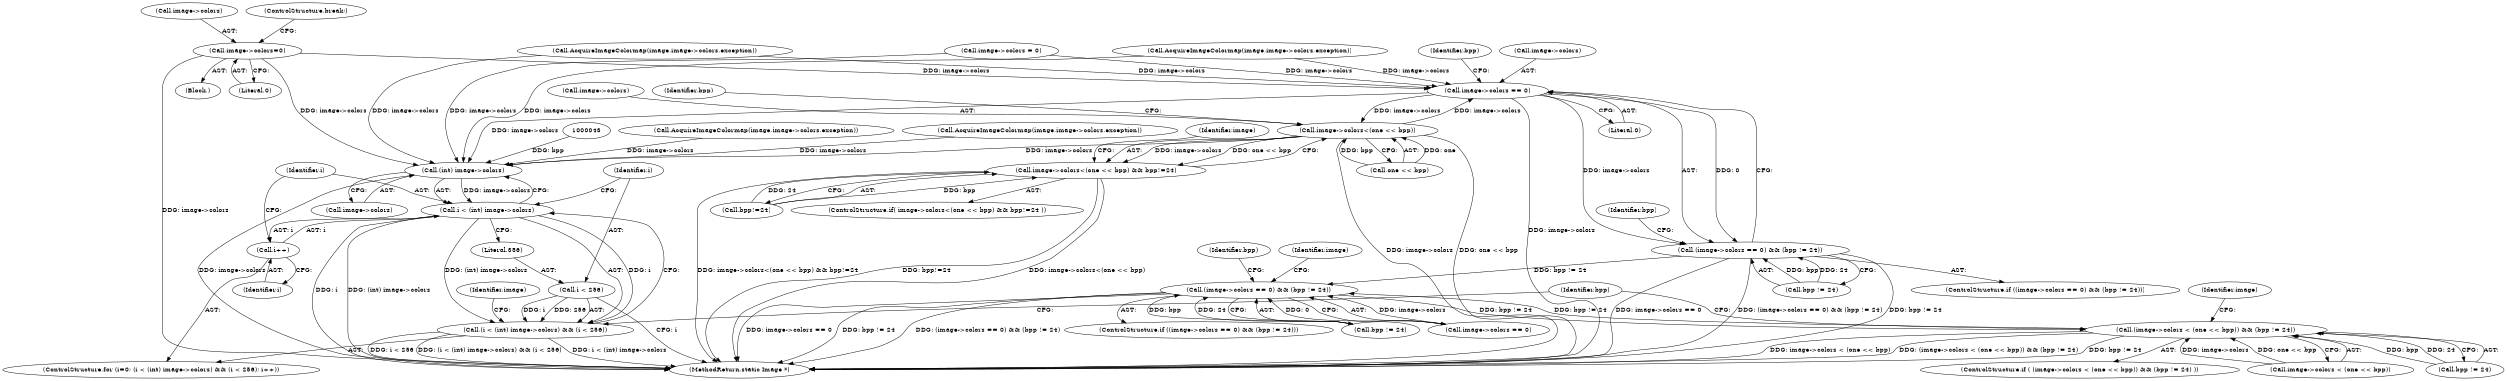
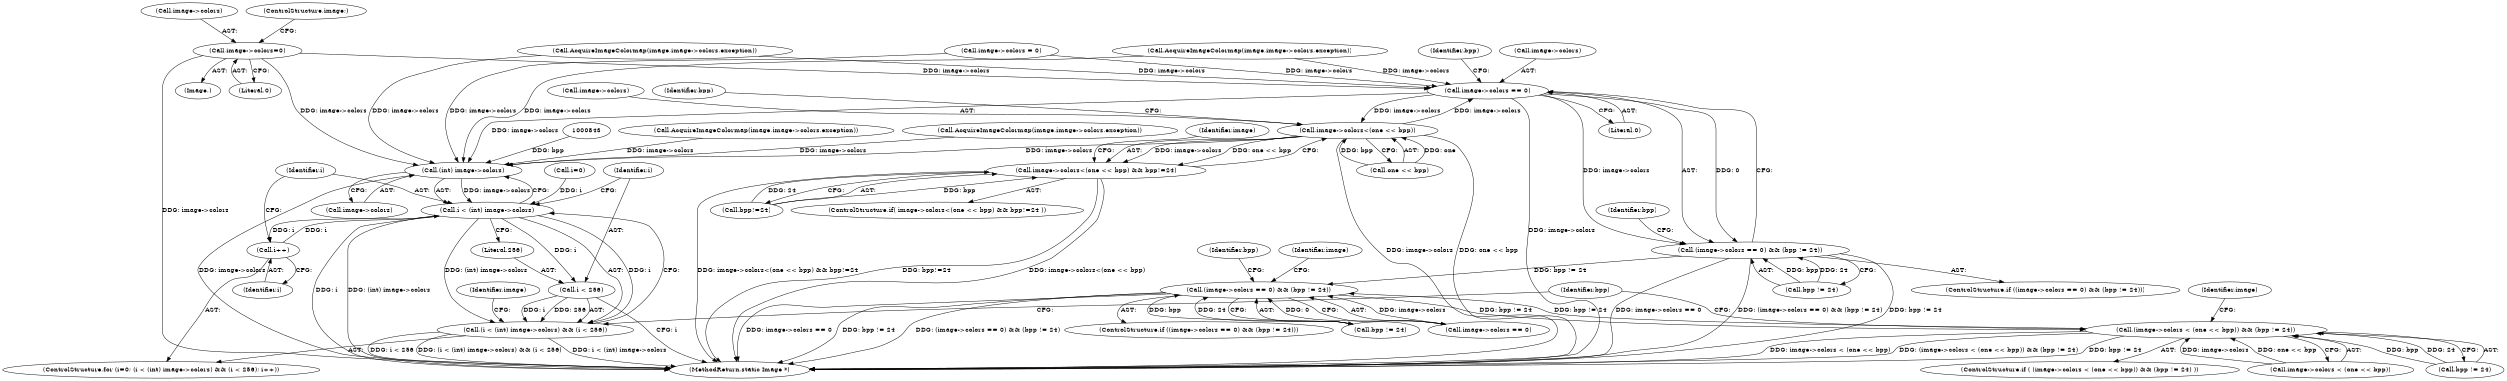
(306, 11) -> (306, 11)
(198, 91) -> (198, 91)
(587, 131) -> (587, 131)
none -> (570, 170)
(284, 230) -> (284, 230)
(316, 230) -> (316, 230)
none -> (541, 244)
(502, 250) -> (502, 250)
